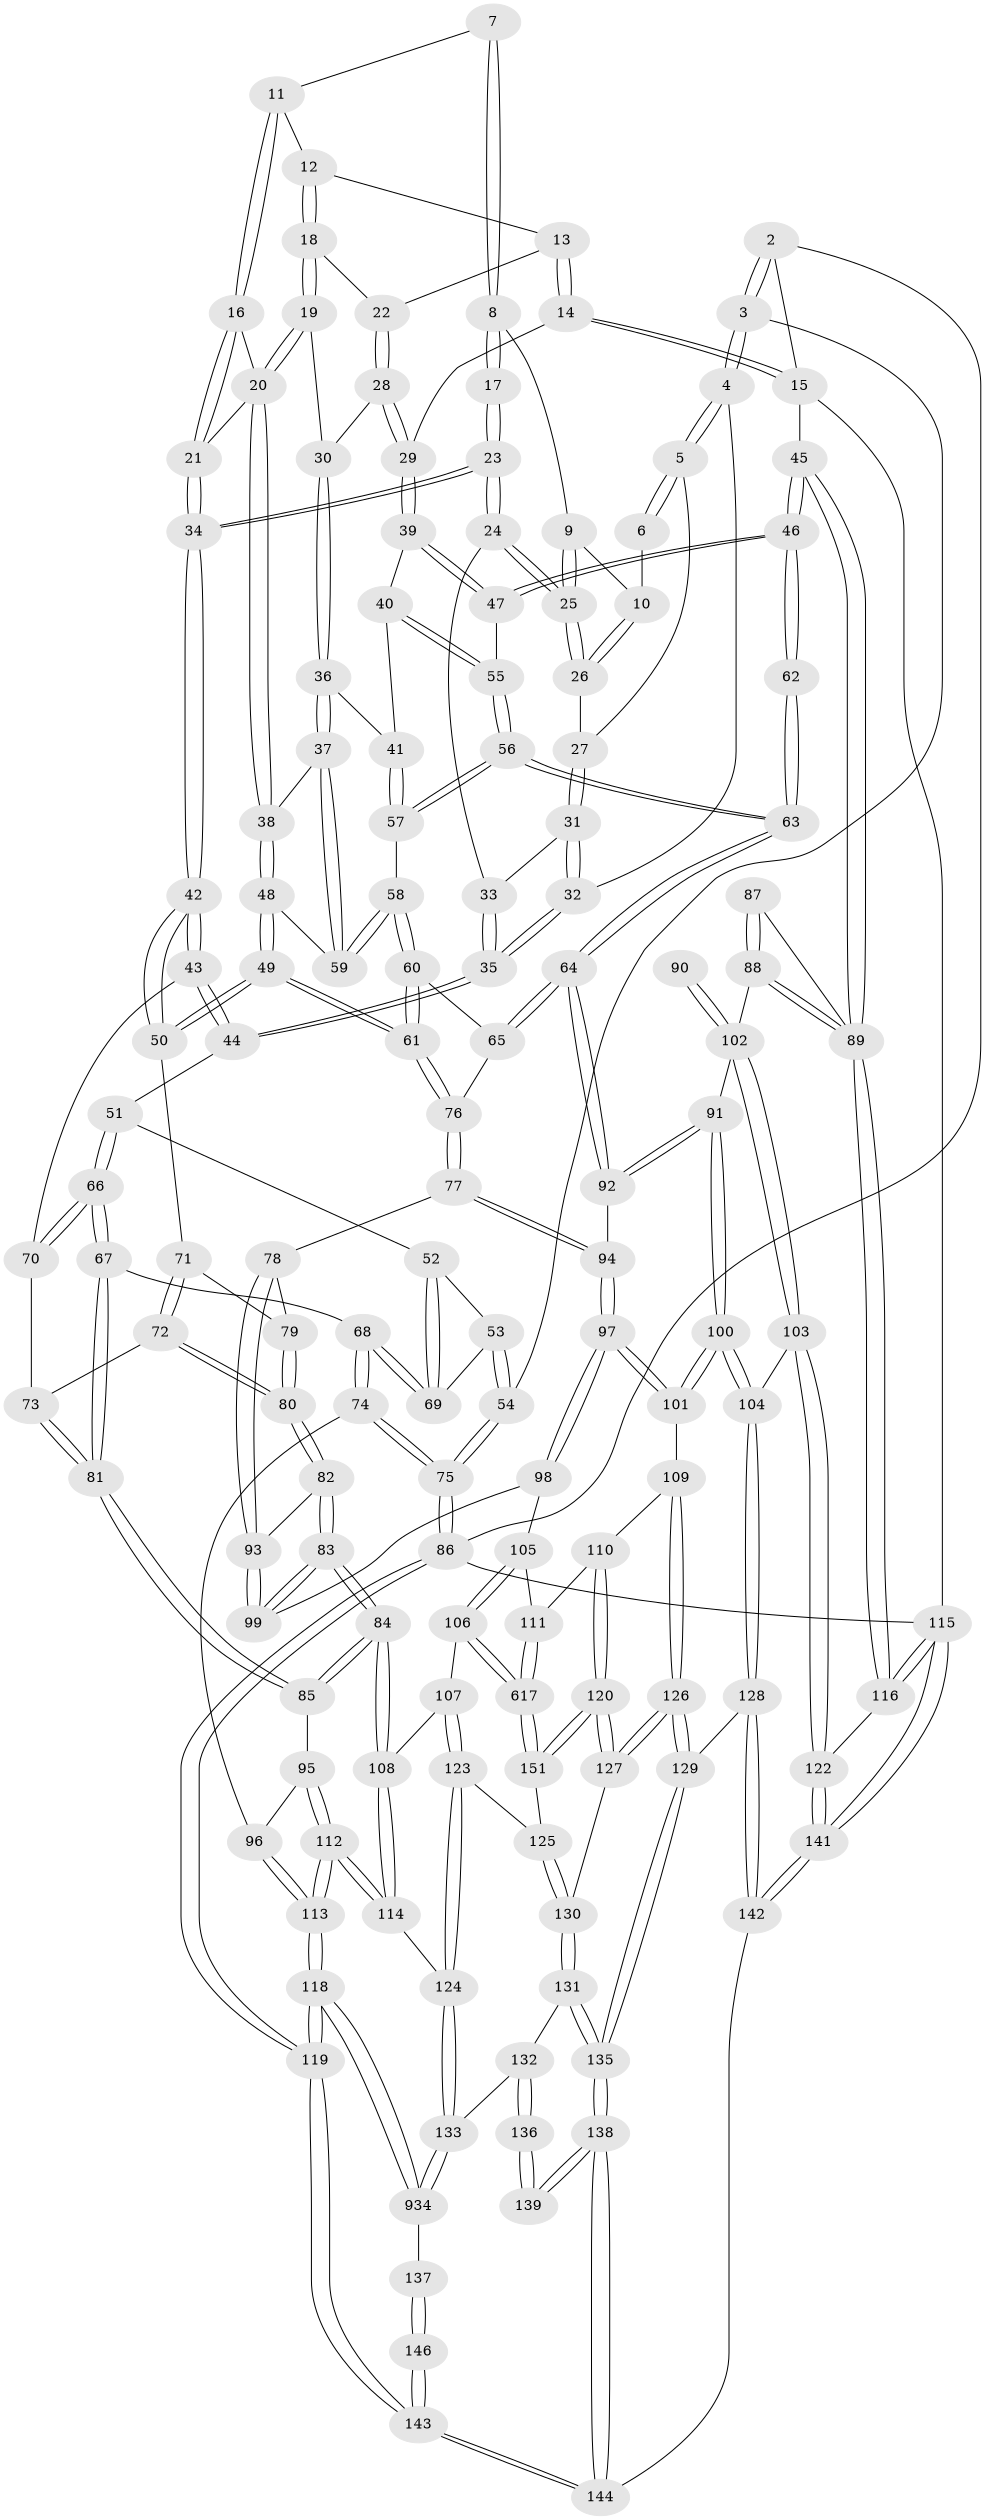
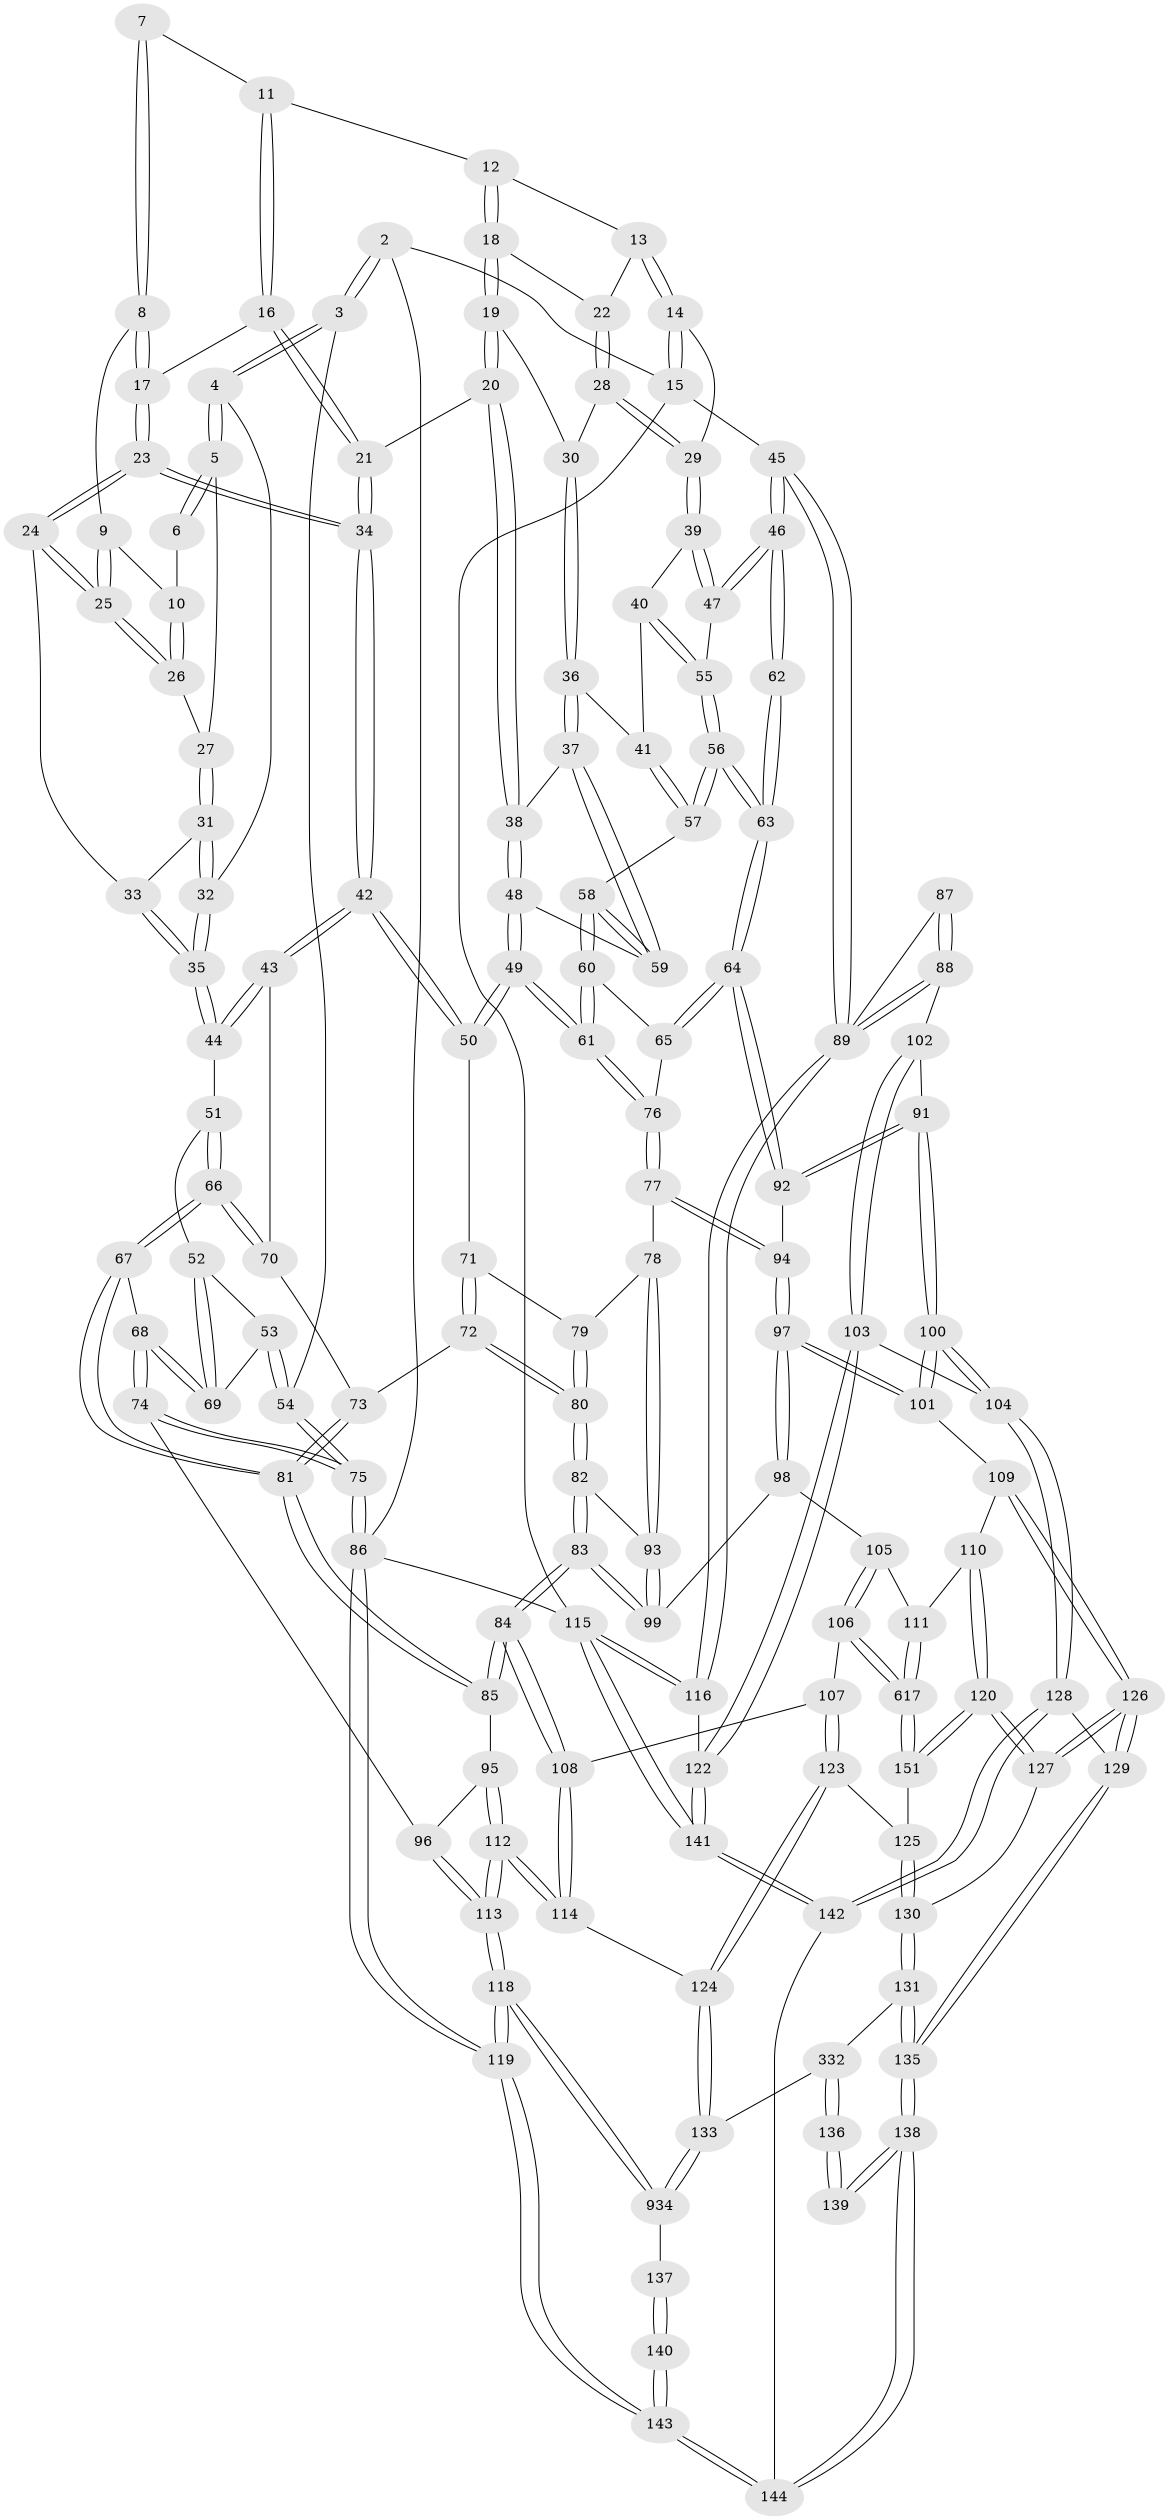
(248, 350) -> (205, 350)
(680, 969) -> none
(525, 2061) -> (832, 2061)
(419, 2352) -> (660, 2352)
